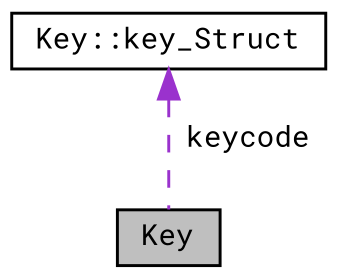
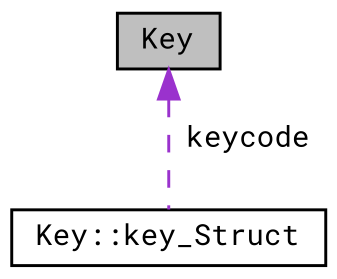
(169, 155) -> (169, 155)
